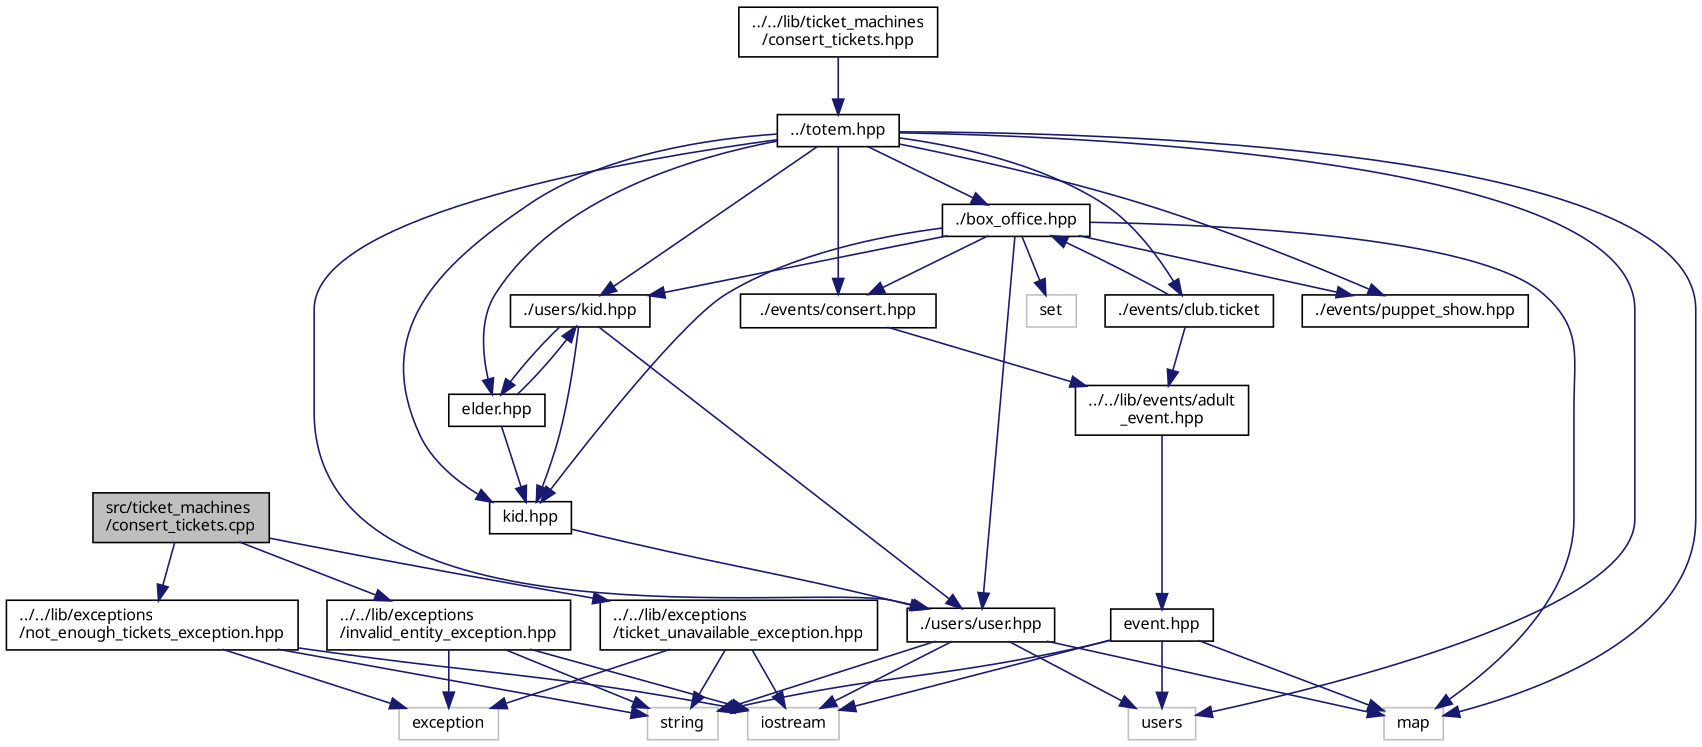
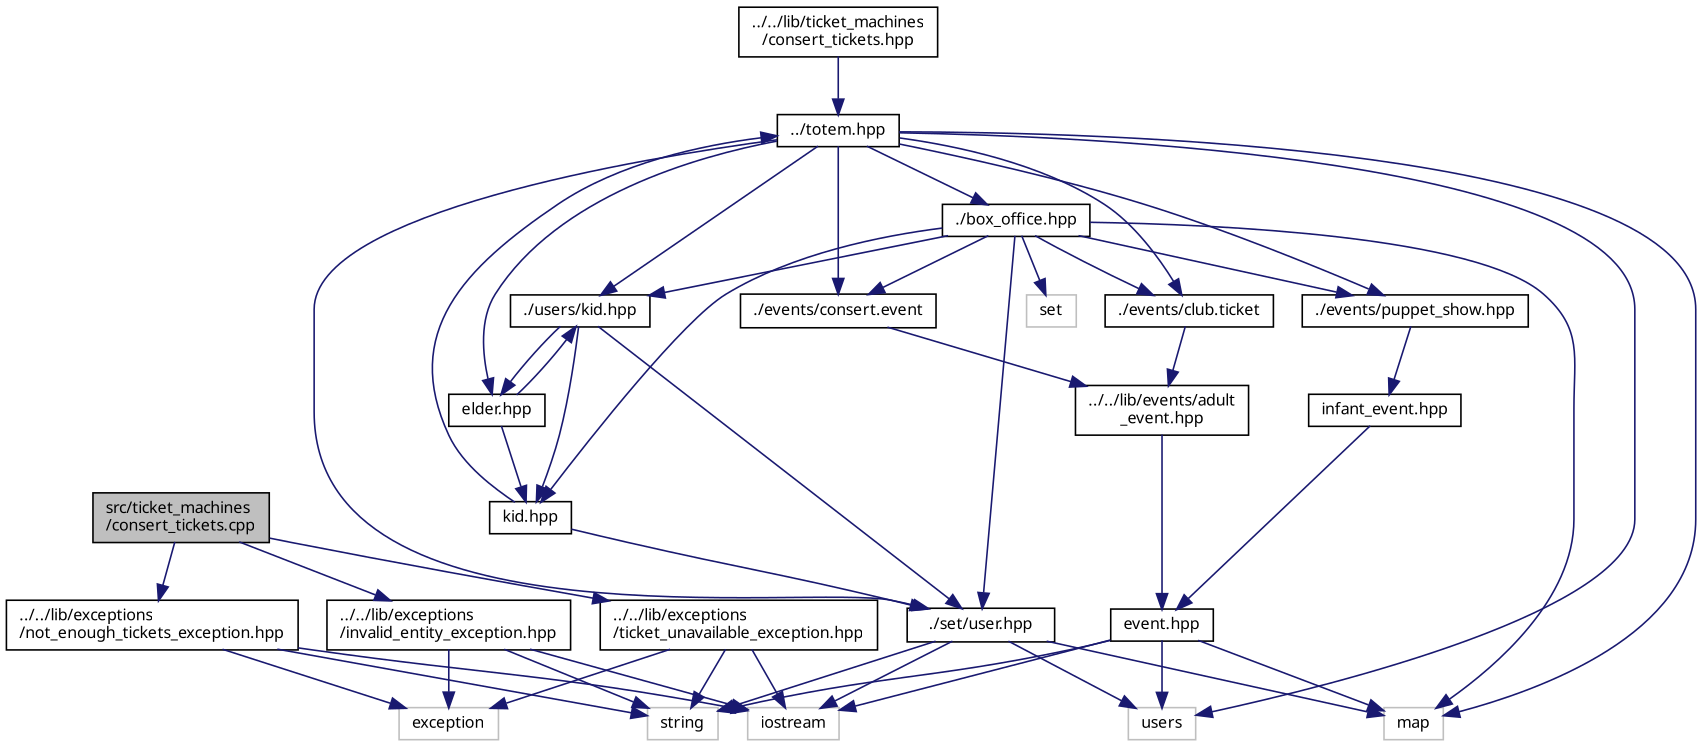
(486, 236) -> (493, 254)
(1118, 268) -> (1087, 263)
(838, 311) -> (838, 311)
none -> (1385, 410)
(981, 625) -> (981, 625)
